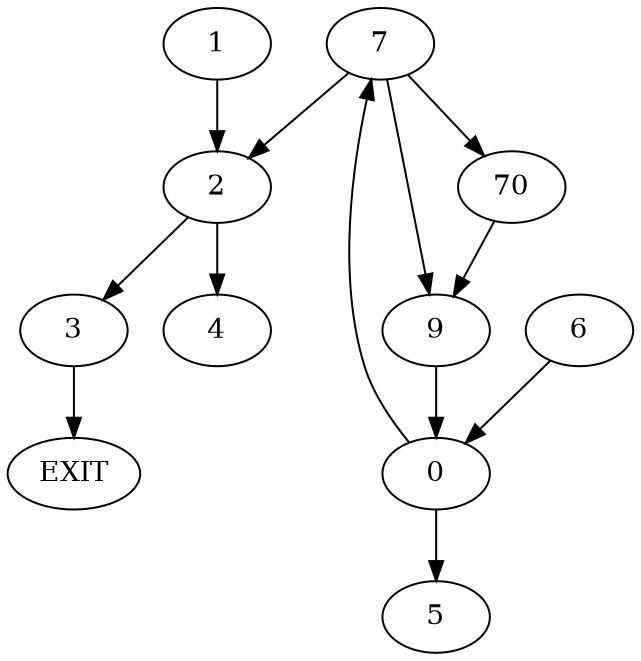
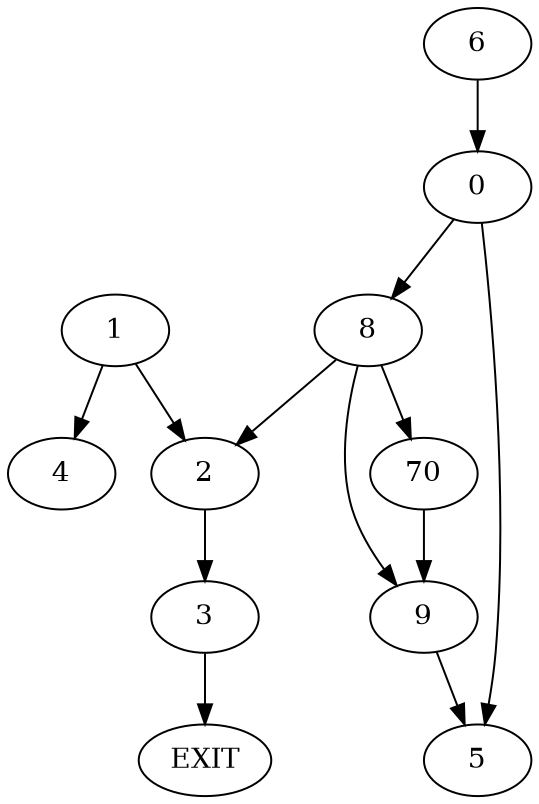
(380, 44) -> (368, 330)
(217, 249) -> (92, 392)
(436, 392) -> (447, 679)
